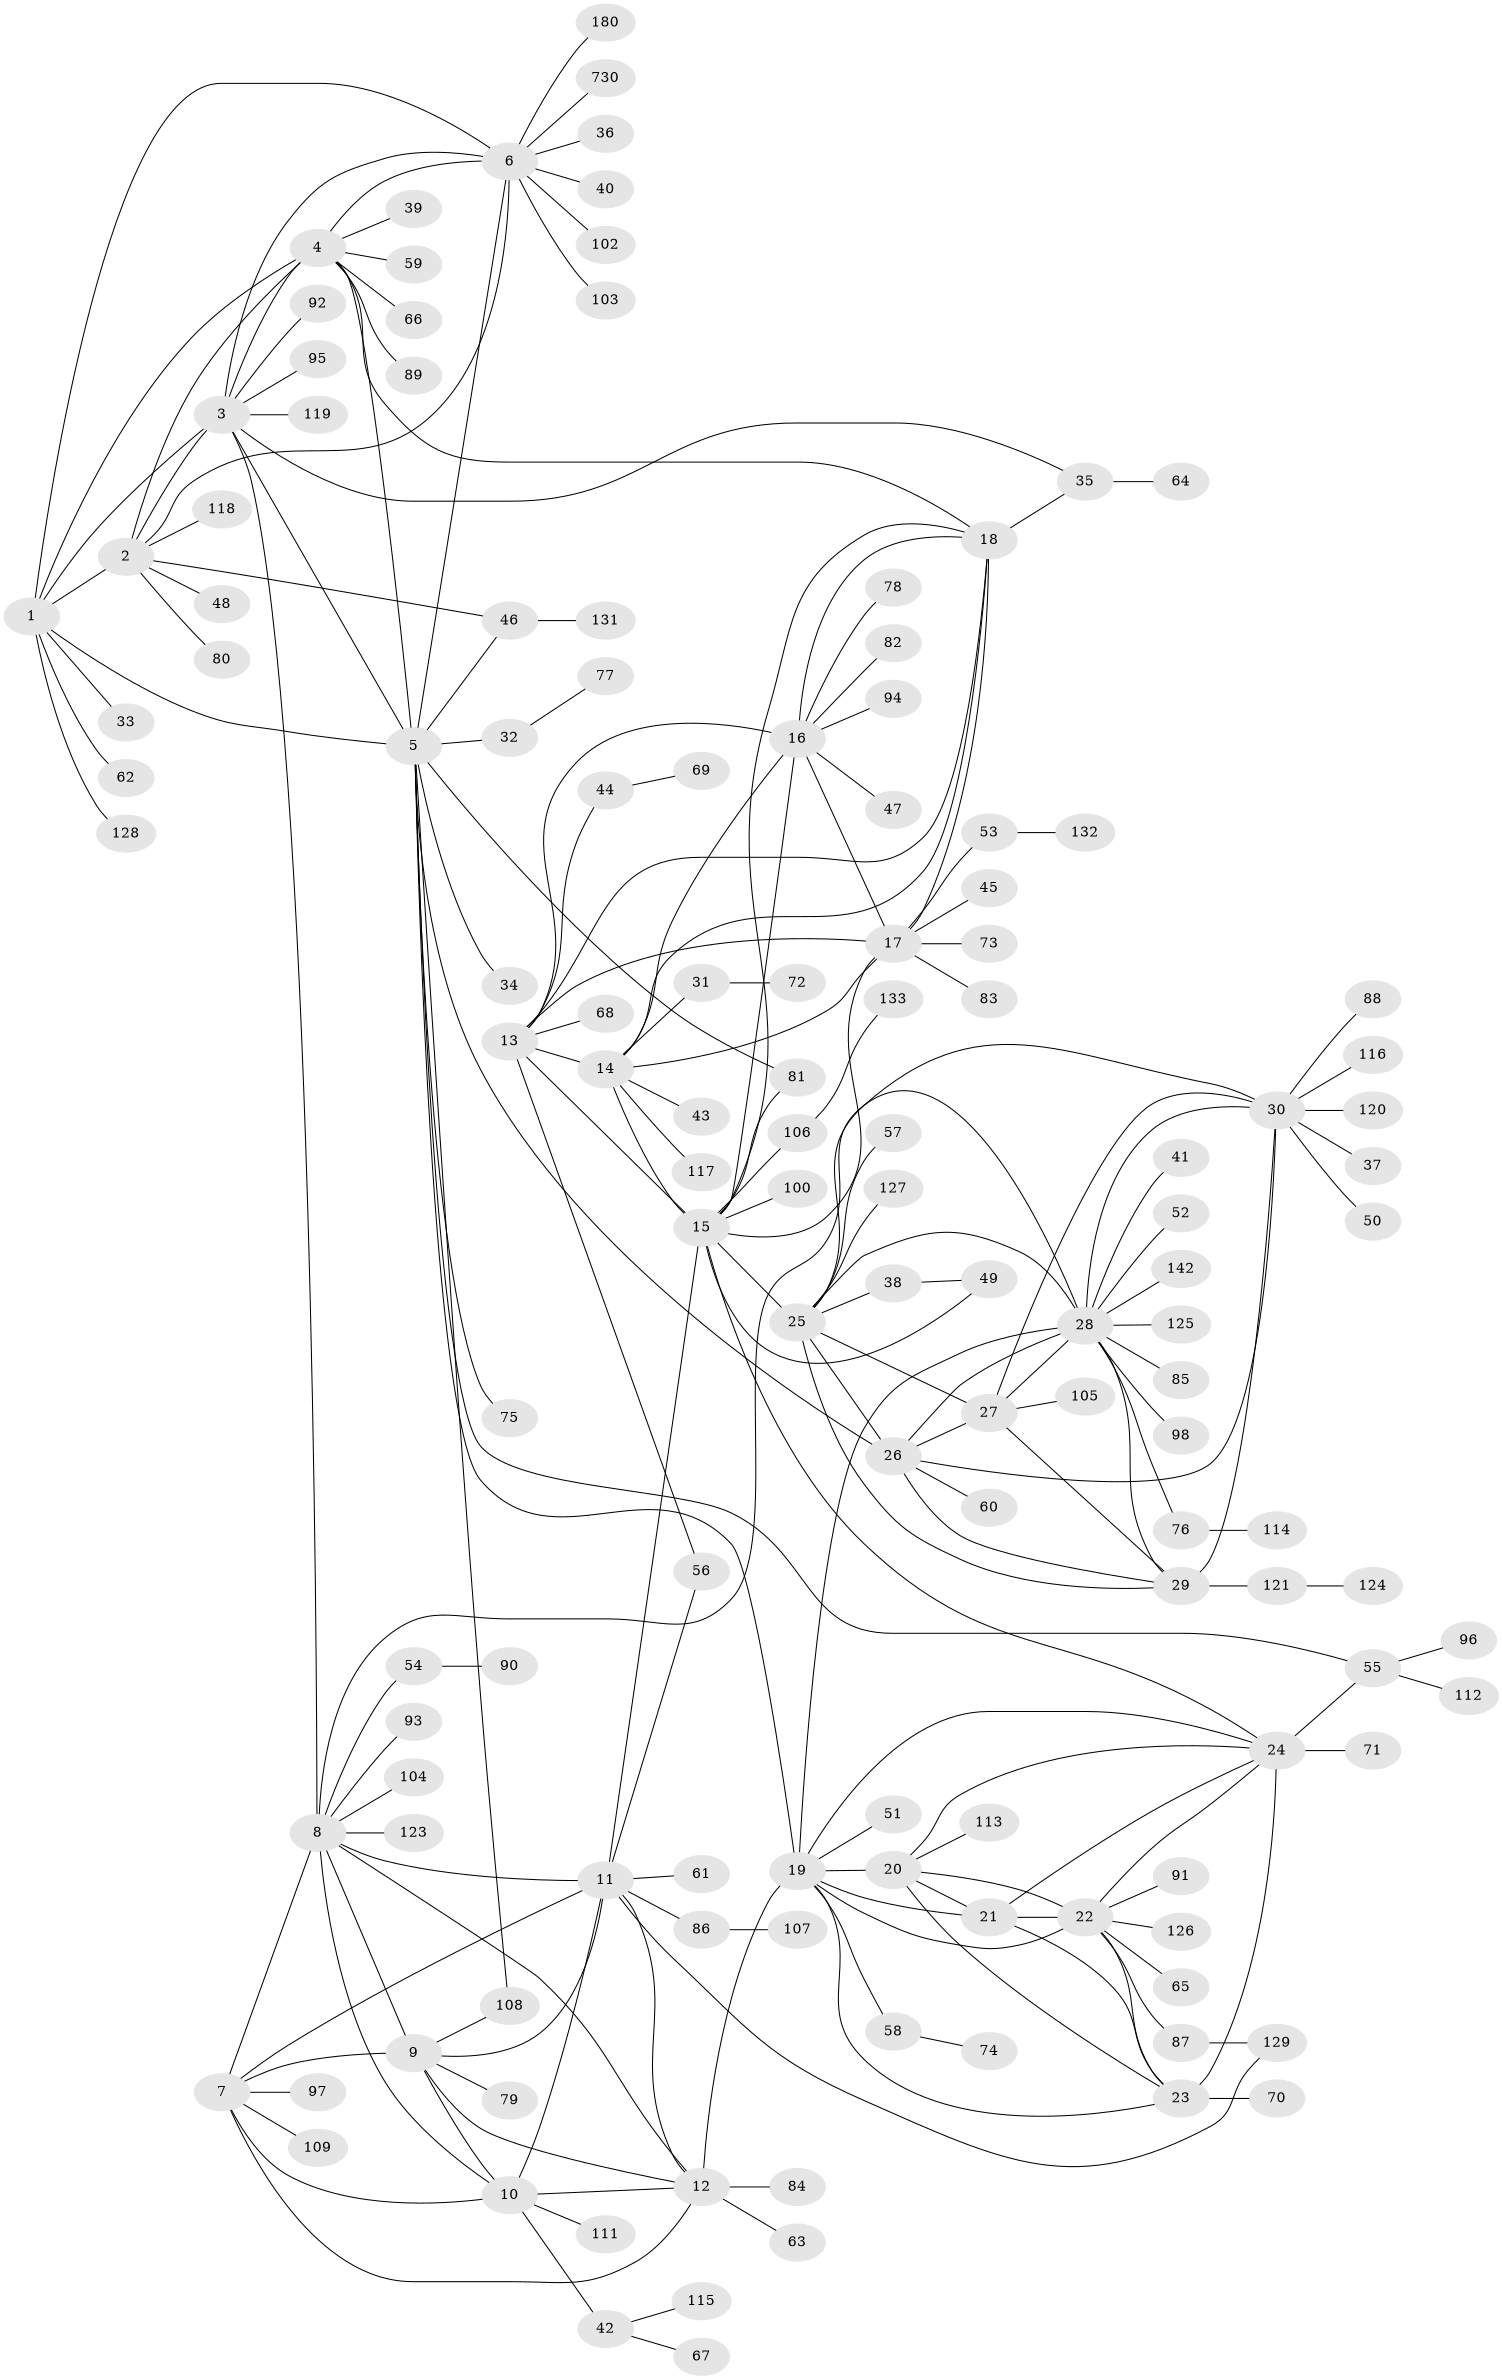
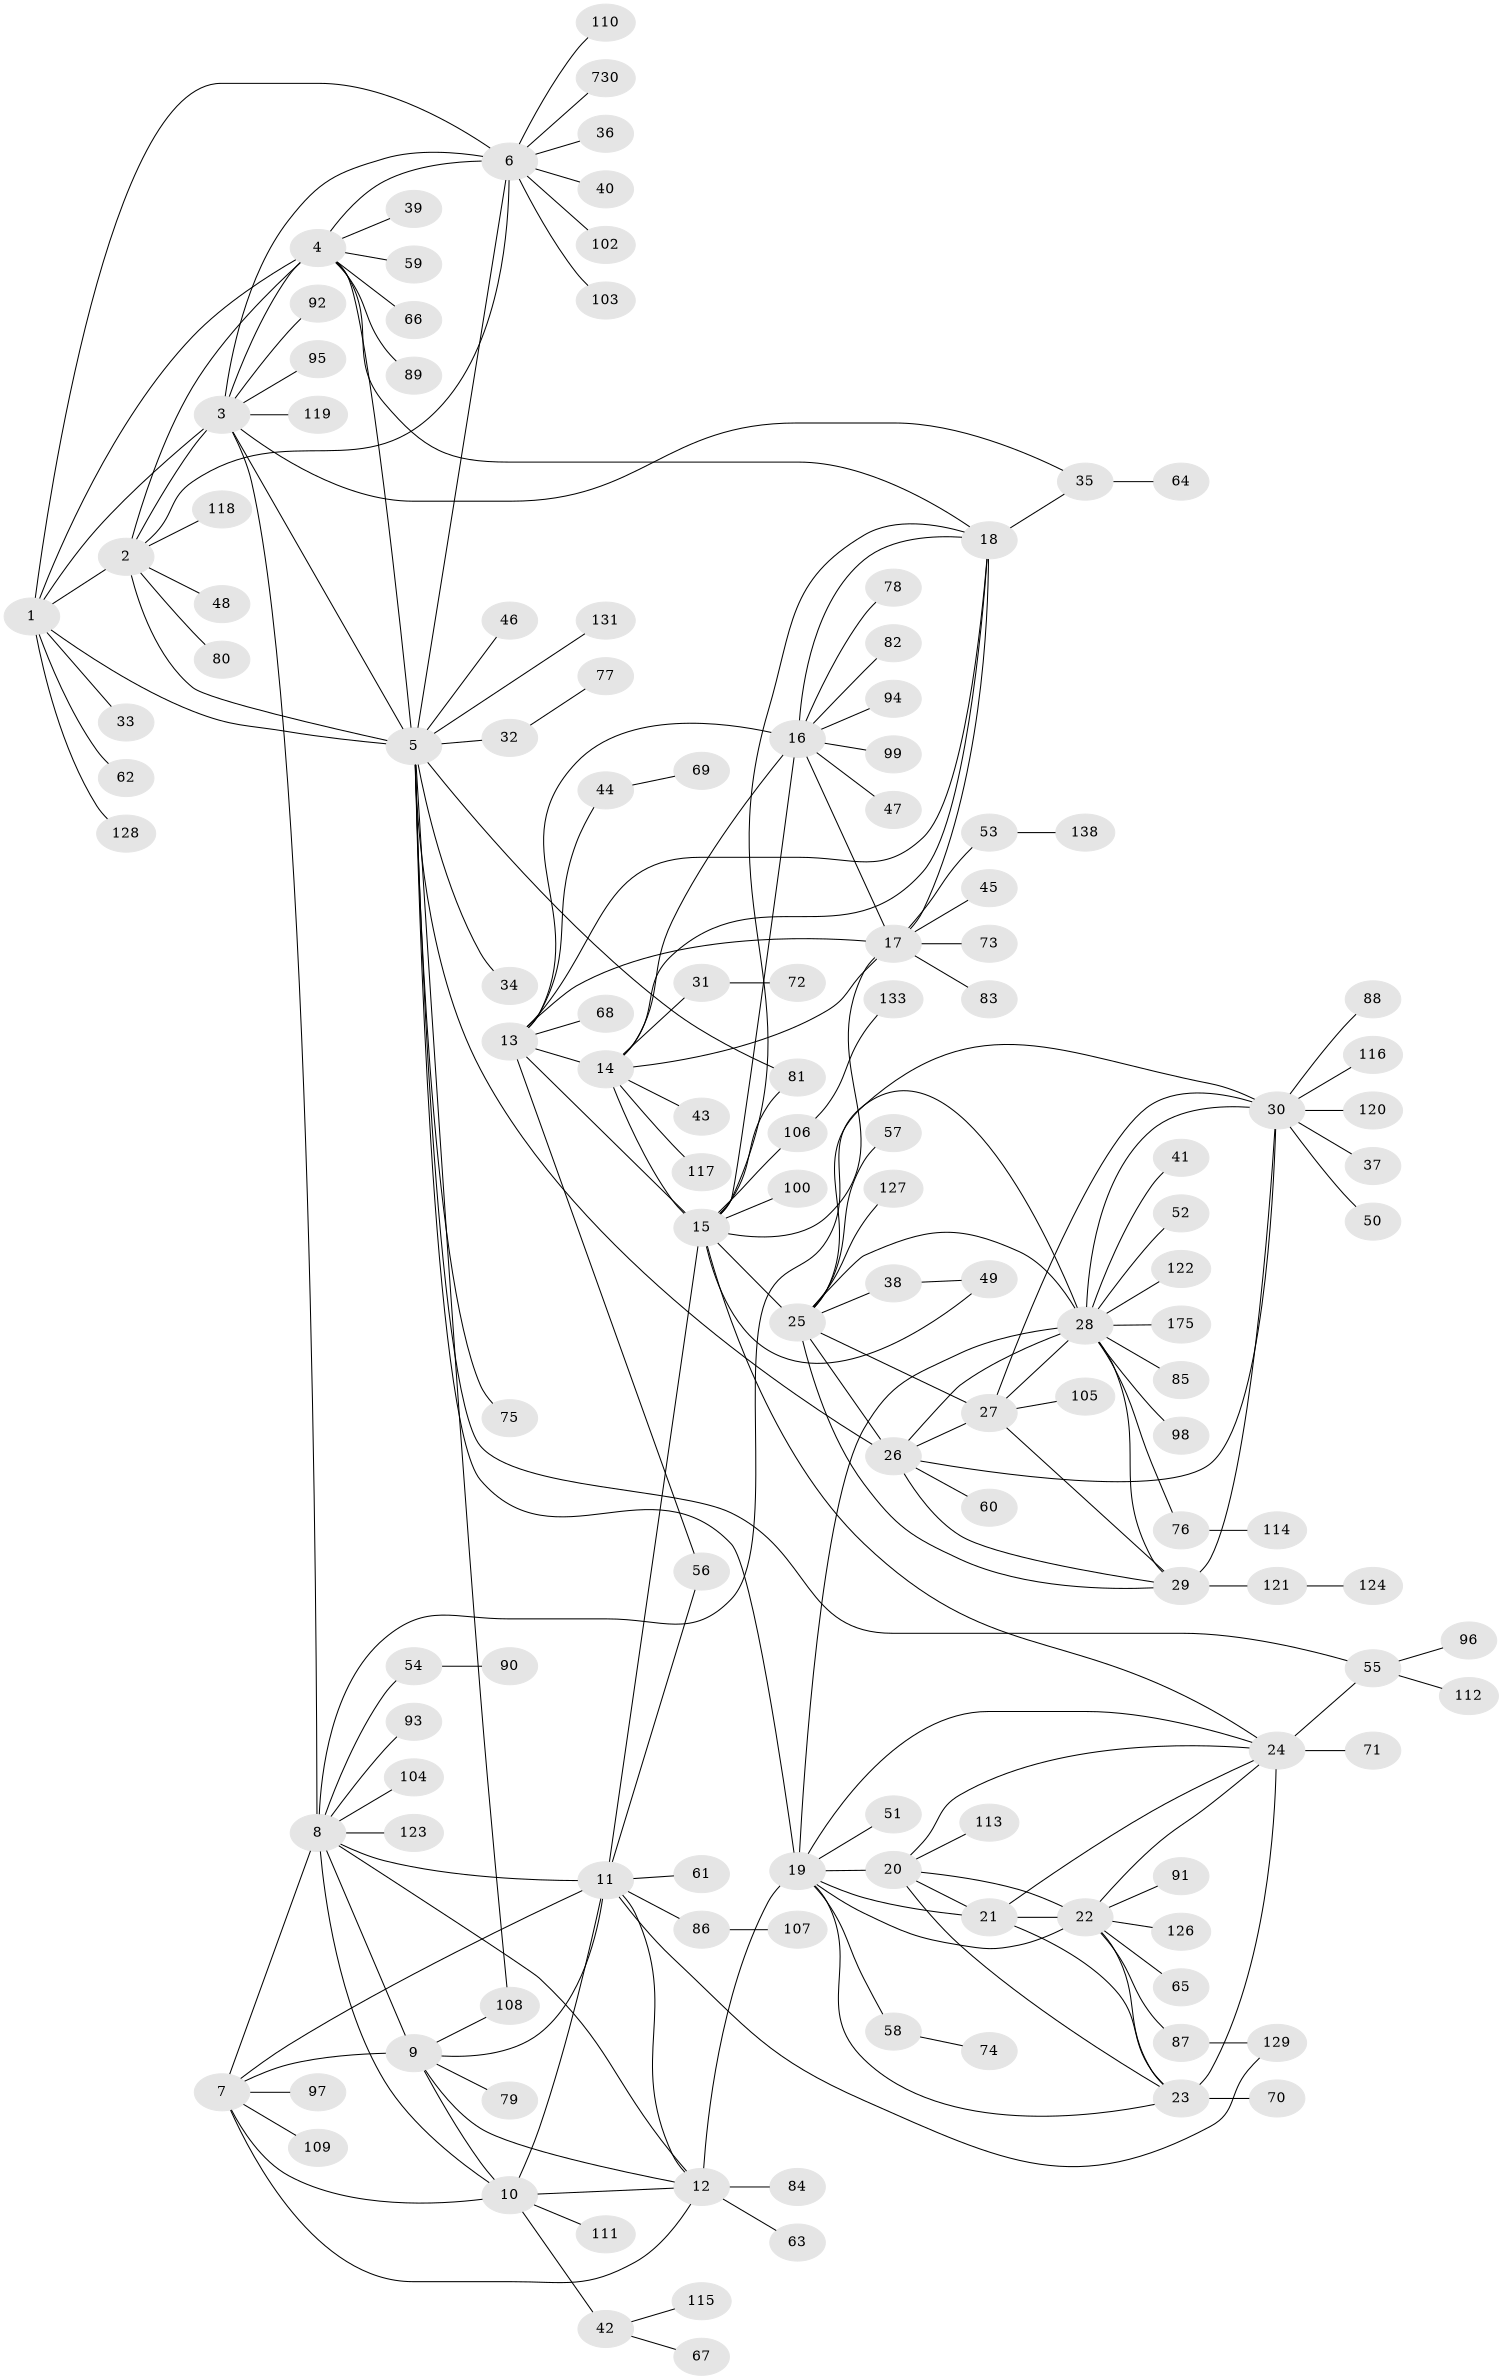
(606, 23) -> (606, 23)
(310, 586) -> (226, 701)
(557, 621) -> (510, 684)
none -> (893, 754)
(1085, 833) -> (1085, 833)
(1181, 1269) -> (1181, 1269)
(1181, 1325) -> (1181, 1325)
